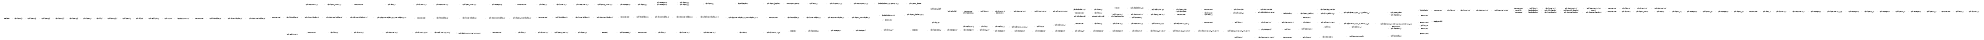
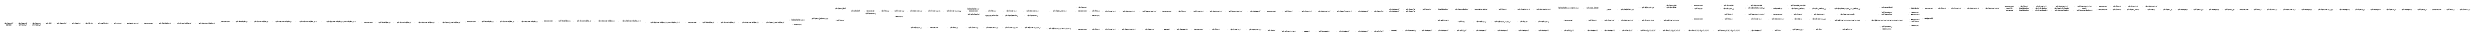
none -> (1110, 11)
(46, 19) -> none
